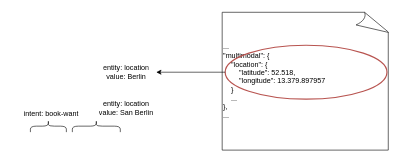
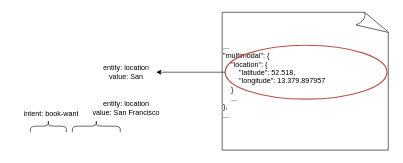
(126, 72) -> (126, 72)
(126, 108) -> (126, 108)
